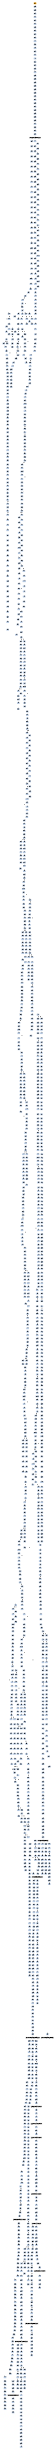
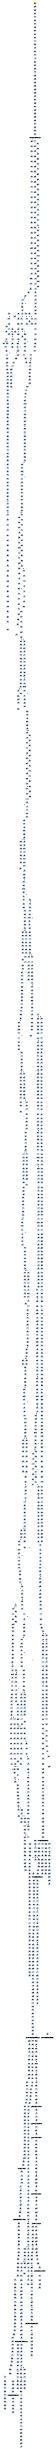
none -> (22, 2169)
